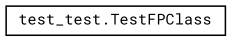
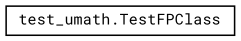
(116, 21) -> (120, 21)
